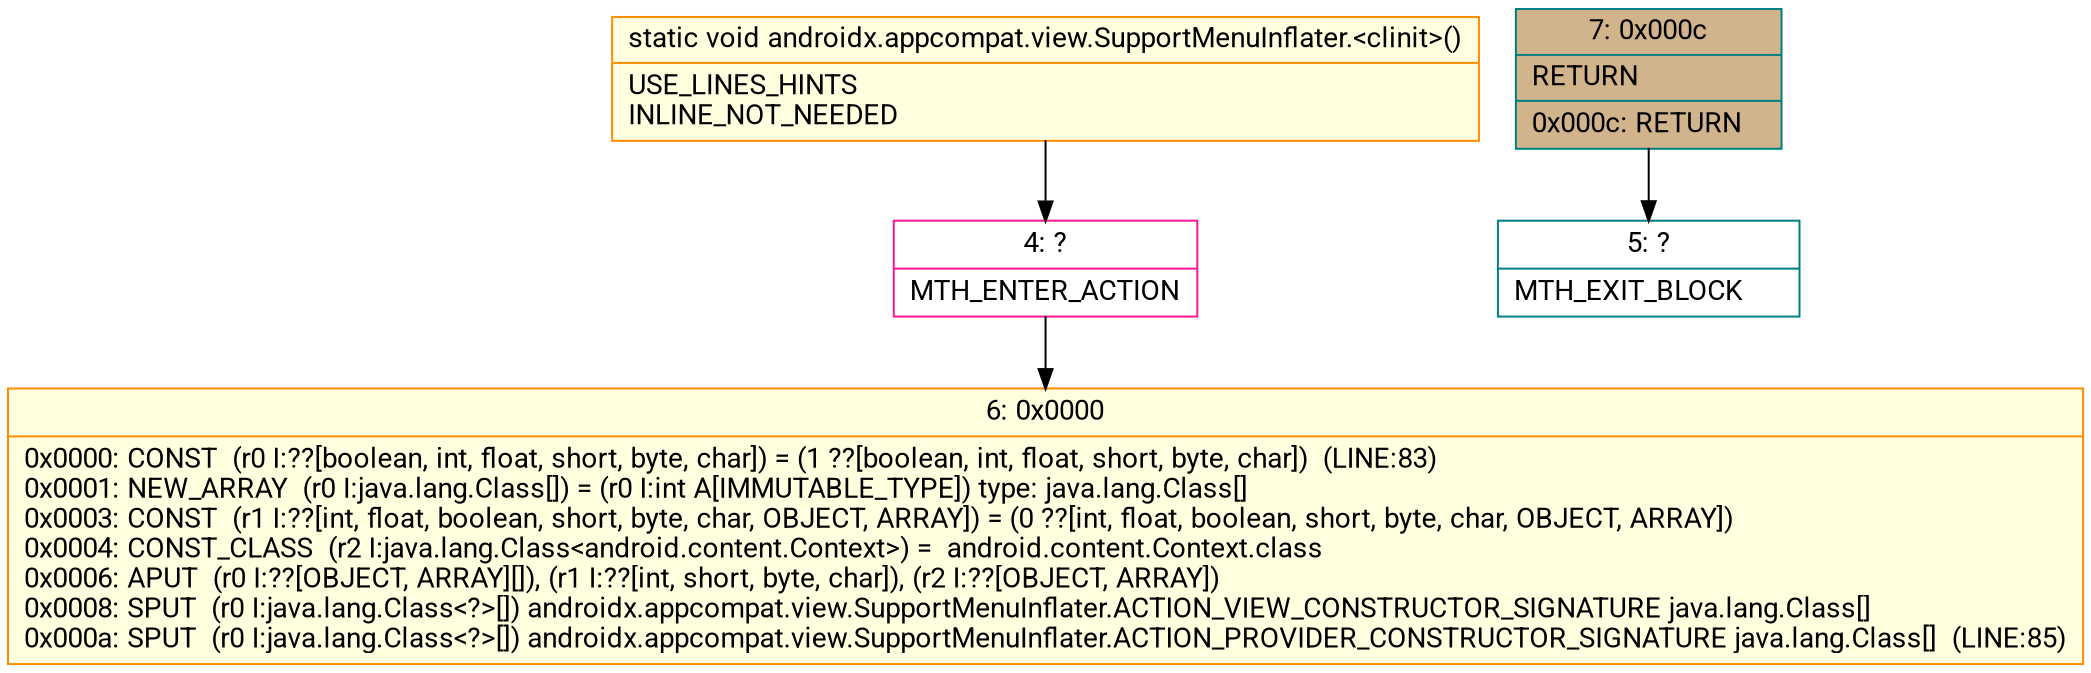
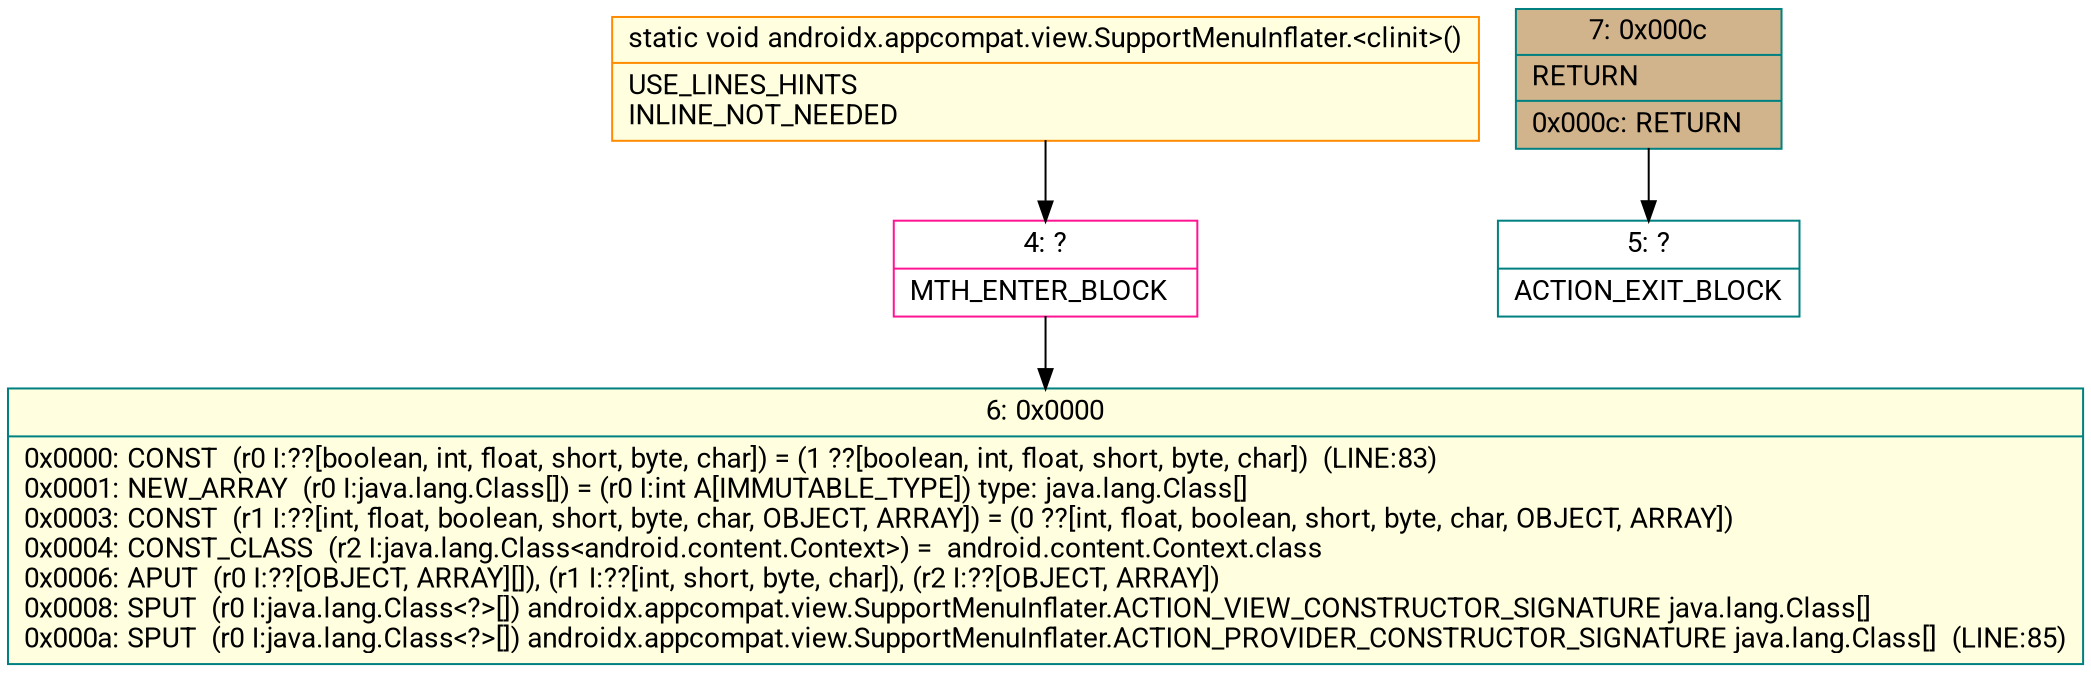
(1046, 292) -> (1040, 292)
(1629, 292) -> (1649, 292)
(1046, 526) -> (1046, 526)
